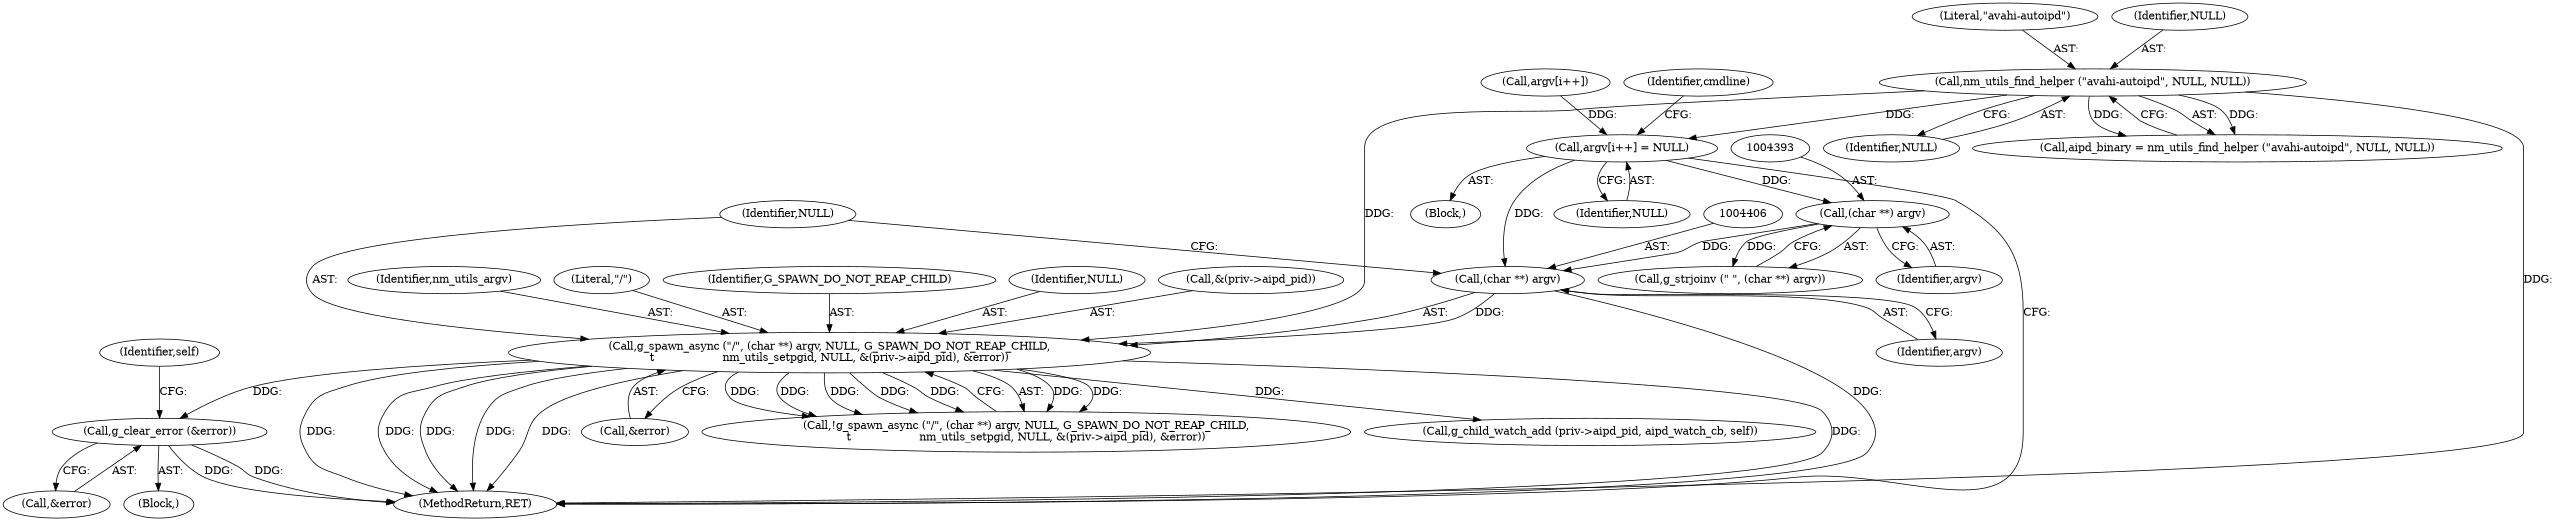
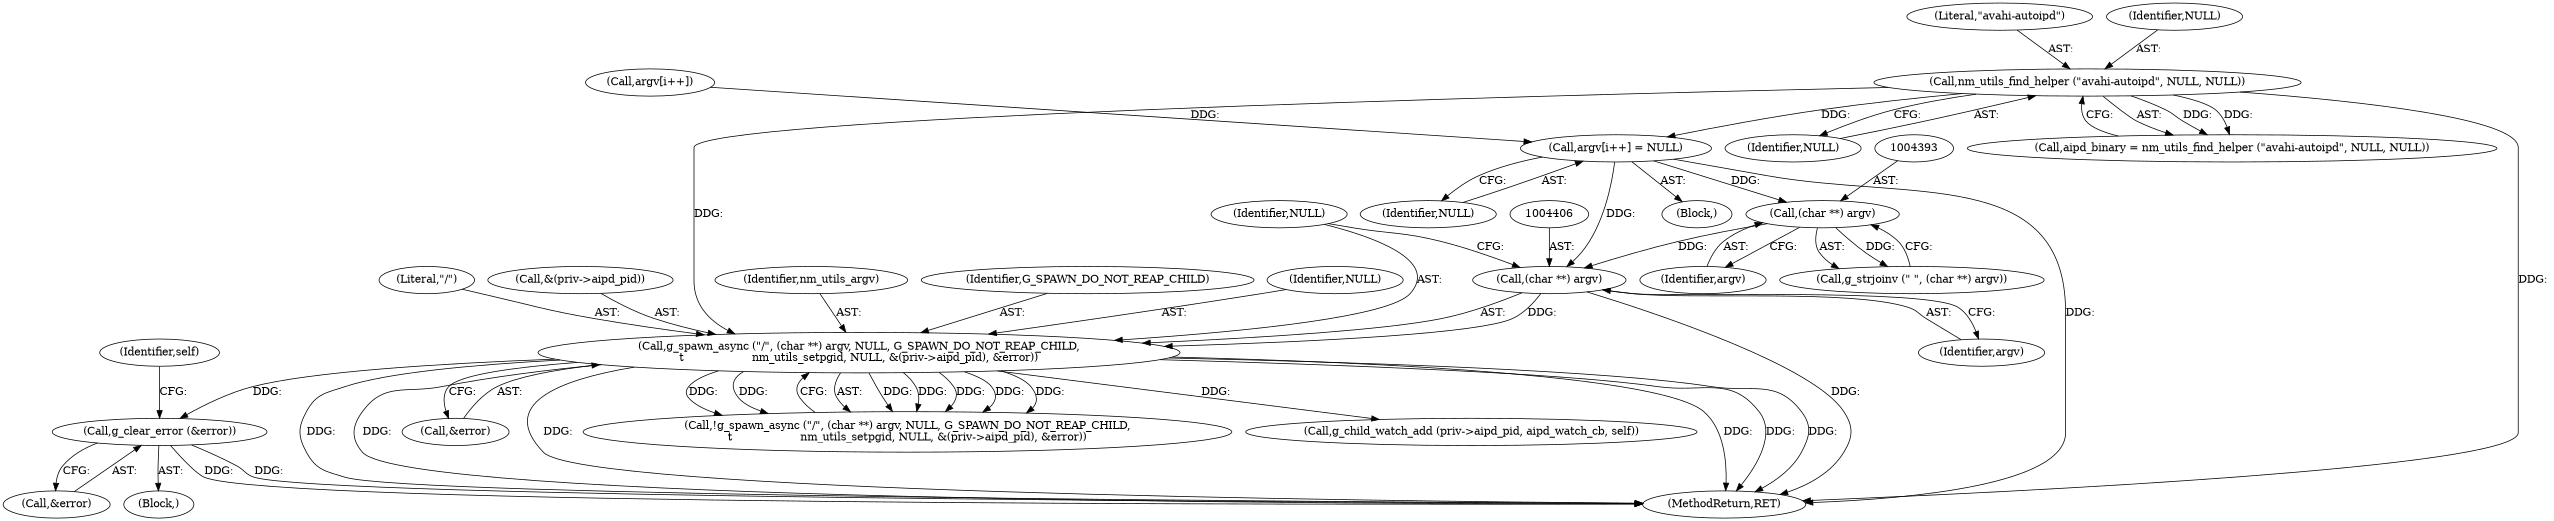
(1698, 83) -> none
(2039, 313) -> (2082, 313)
